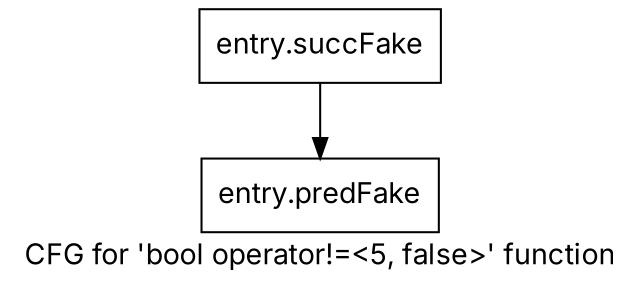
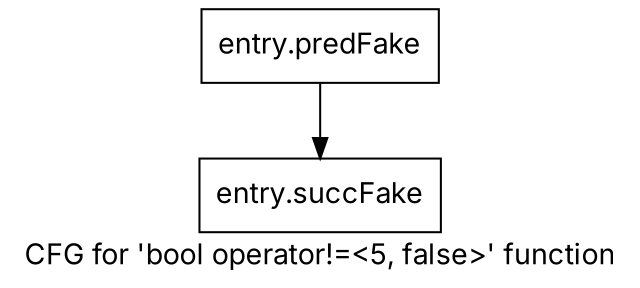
(320, 111) -> (320, 111)
